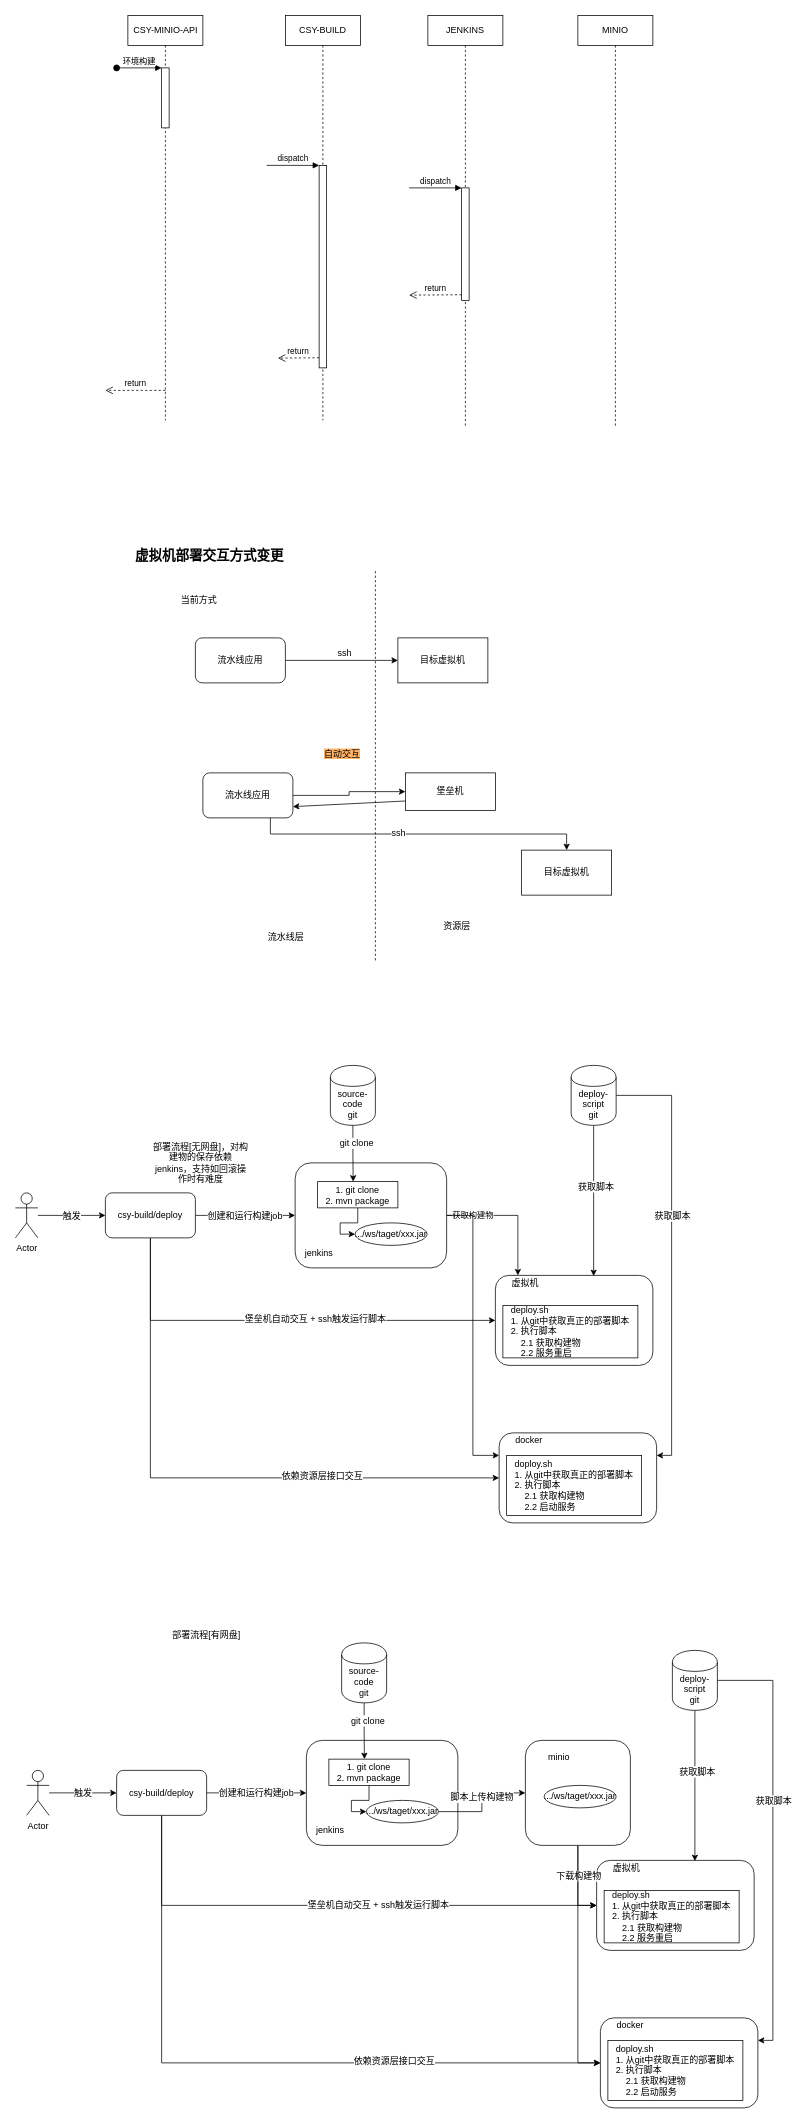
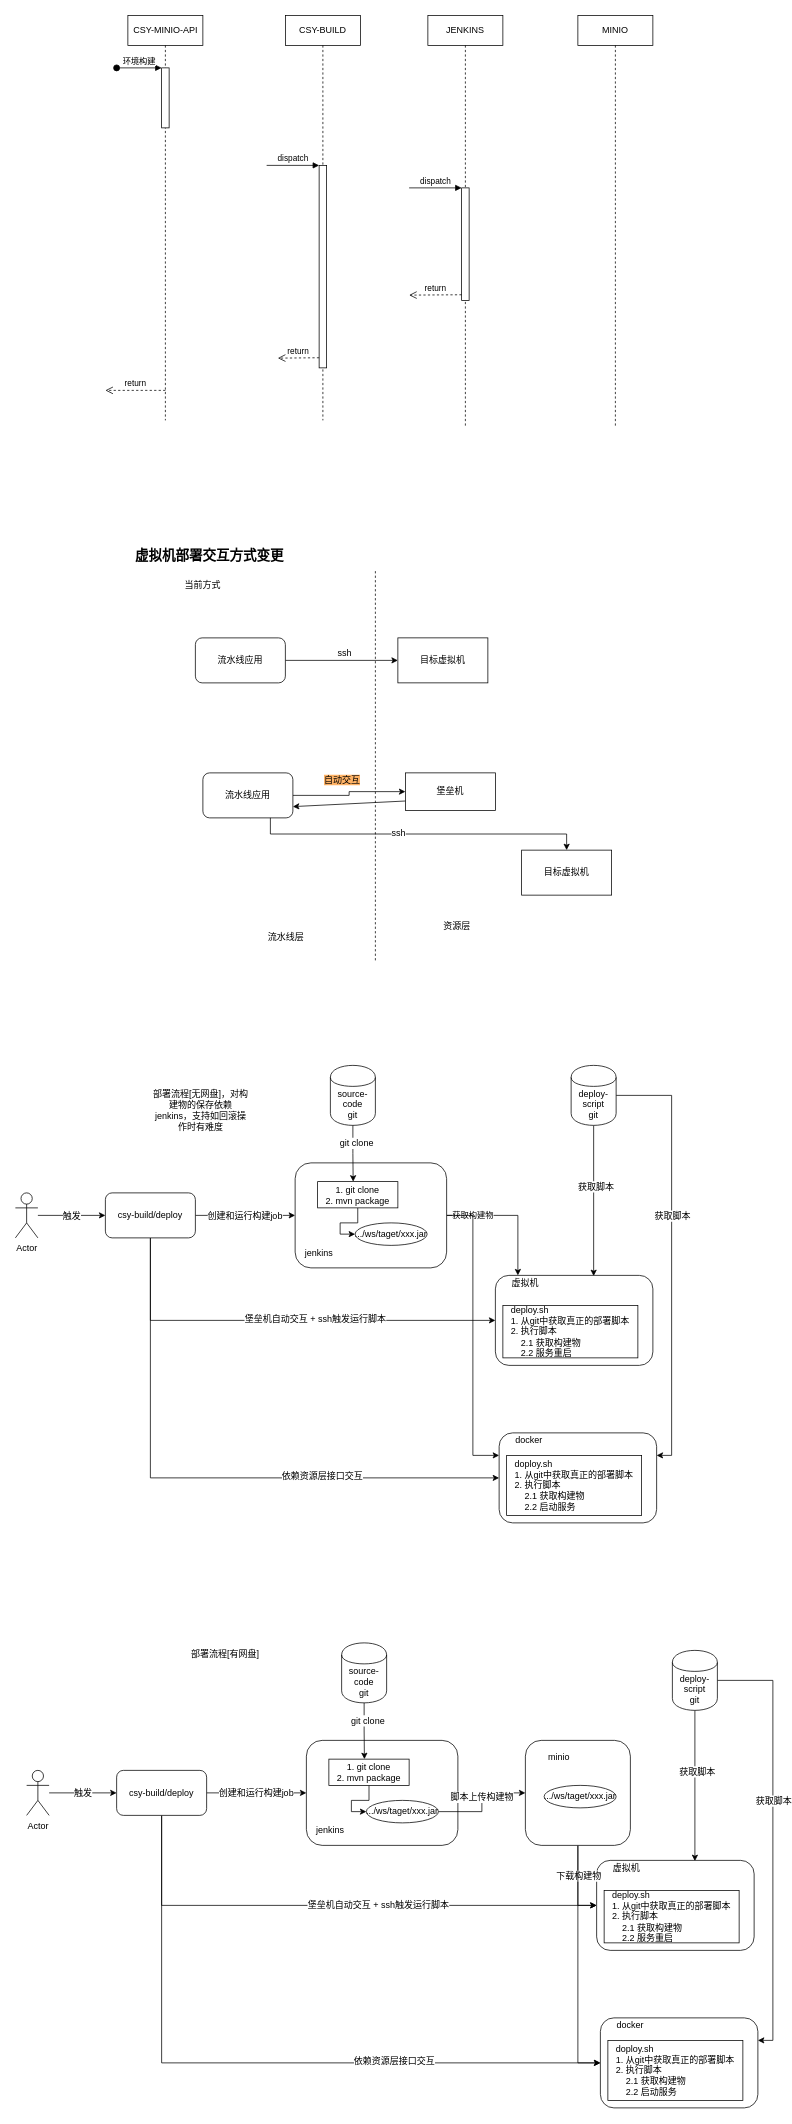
(199, 600) -> (203, 585)
(345, 754) -> (345, 780)
(201, 1163) -> (201, 1110)
(207, 1635) -> (225, 1654)
